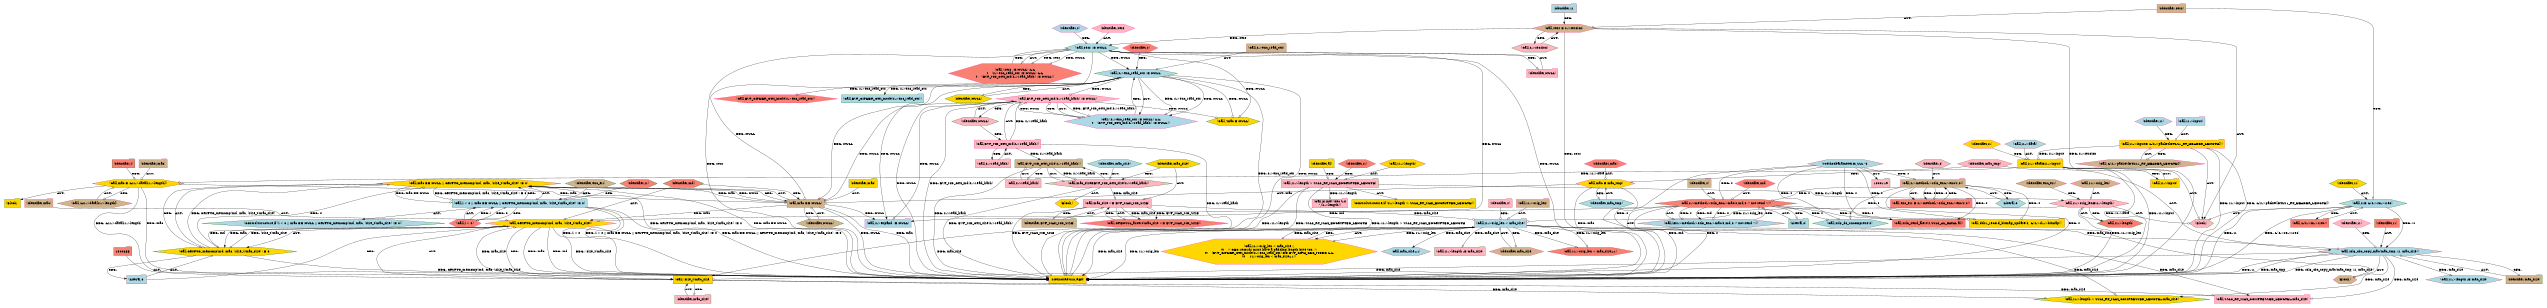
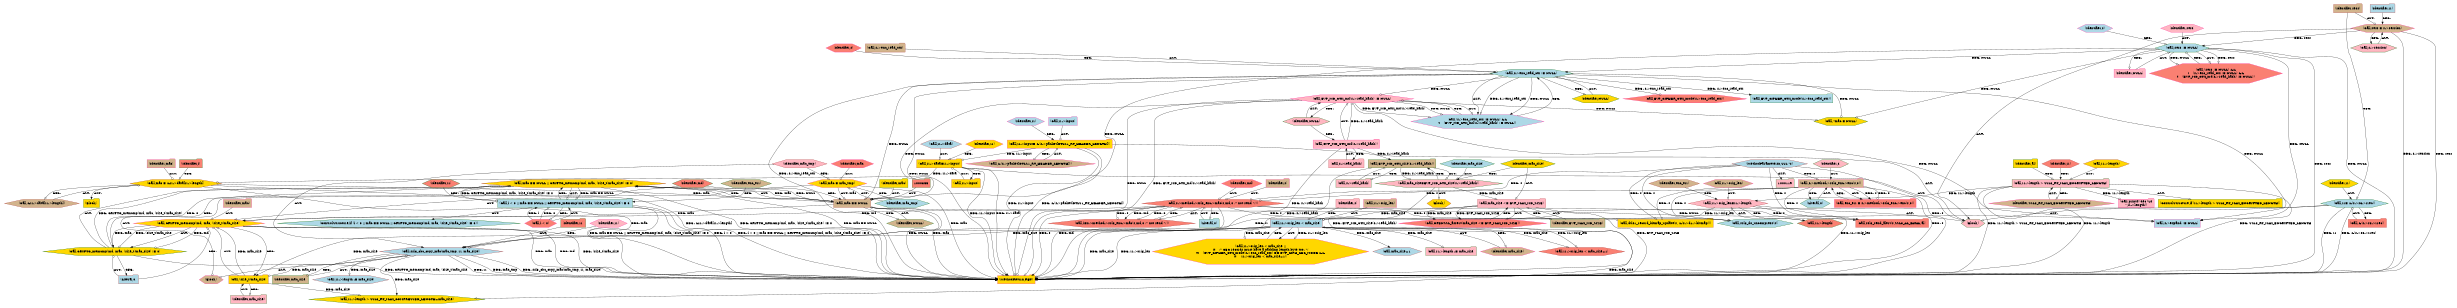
none -> (2052, 203)
(1711, 223) -> (1122, 223)
(396, 277) -> (901, 195)
(2262, 299) -> none
